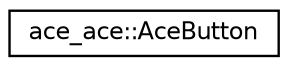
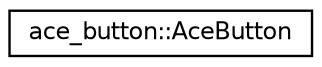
(144, 33) -> (161, 33)
